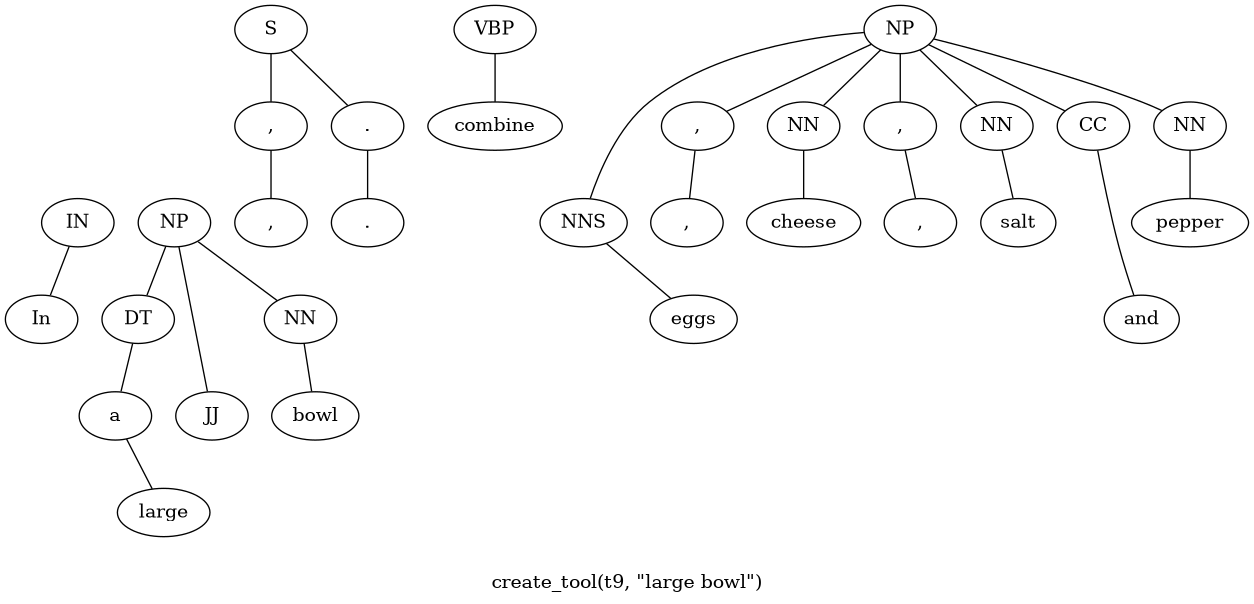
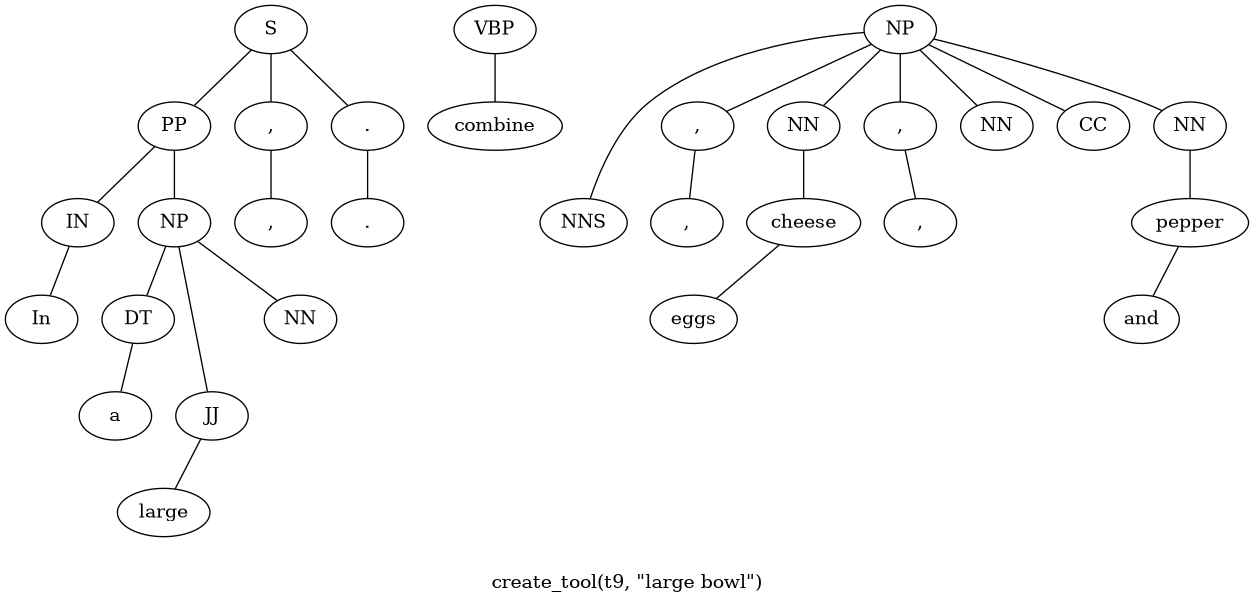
none -> (174, 126)
(1018, 223) -> none
(1113, 223) -> (1166, 271)
(639, 271) -> (748, 272)
(315, 416) -> none
(139, 464) -> (188, 464)
